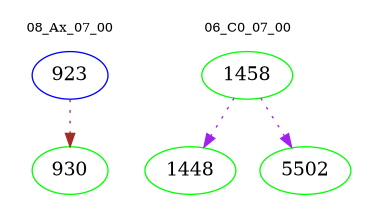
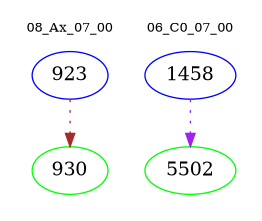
(247, 75) -> (190, 75)
(190, 171) -> none
